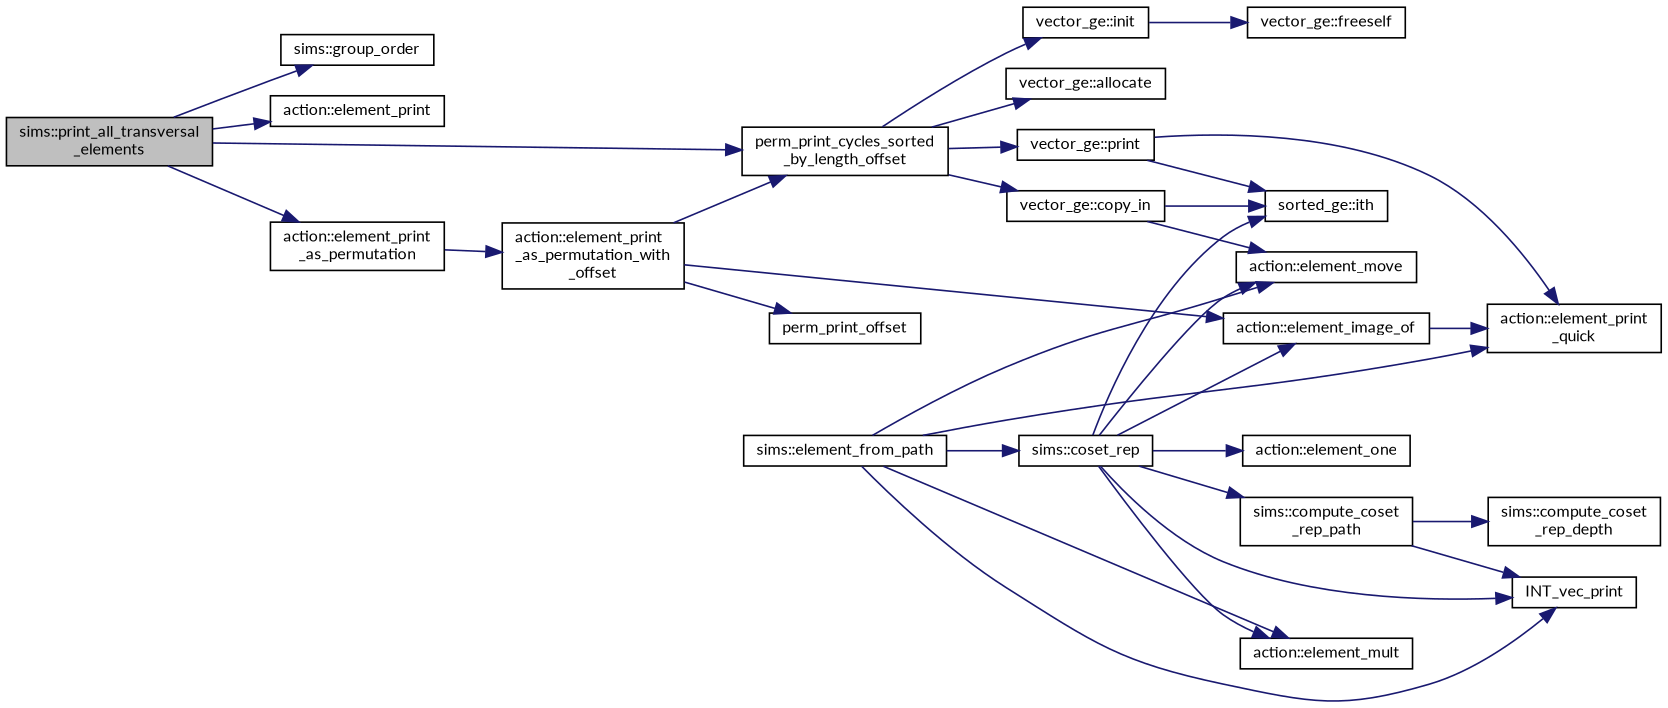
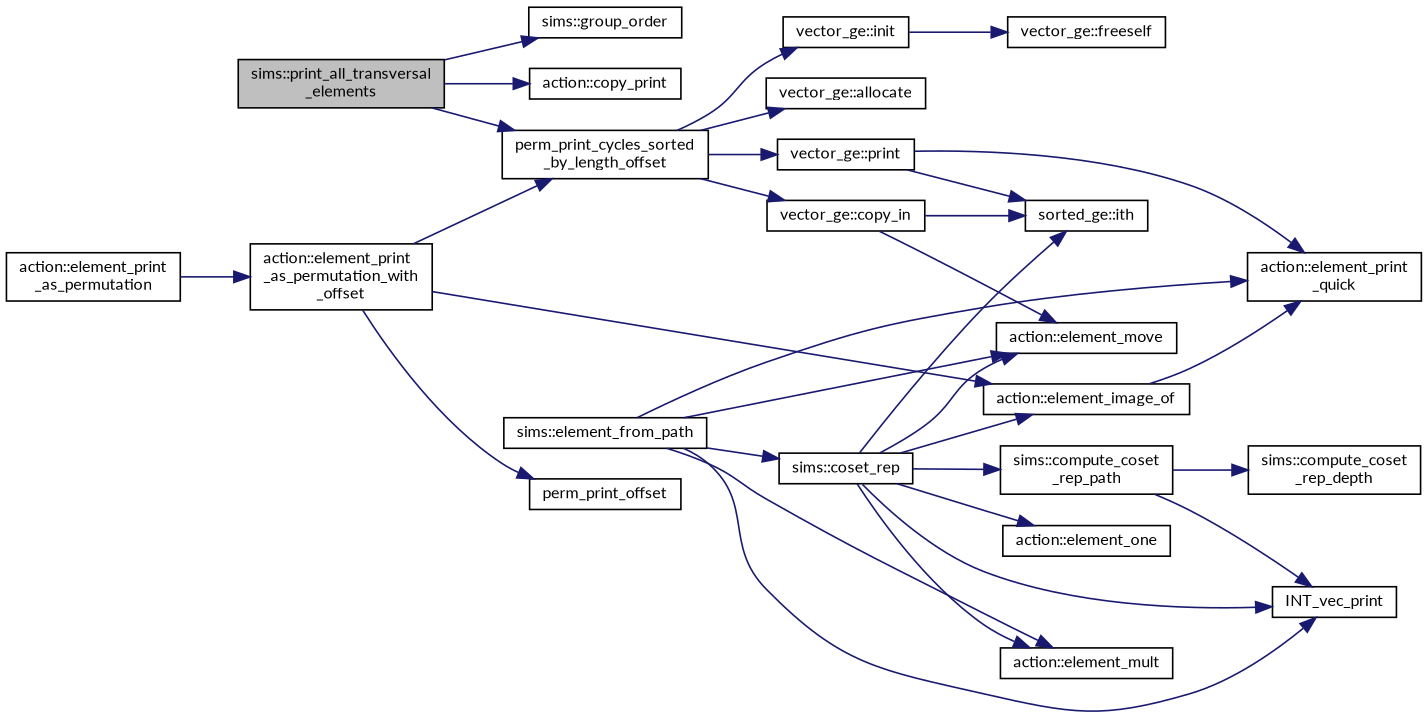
(357, 111) -> (605, 84)
(226, 191) -> none
